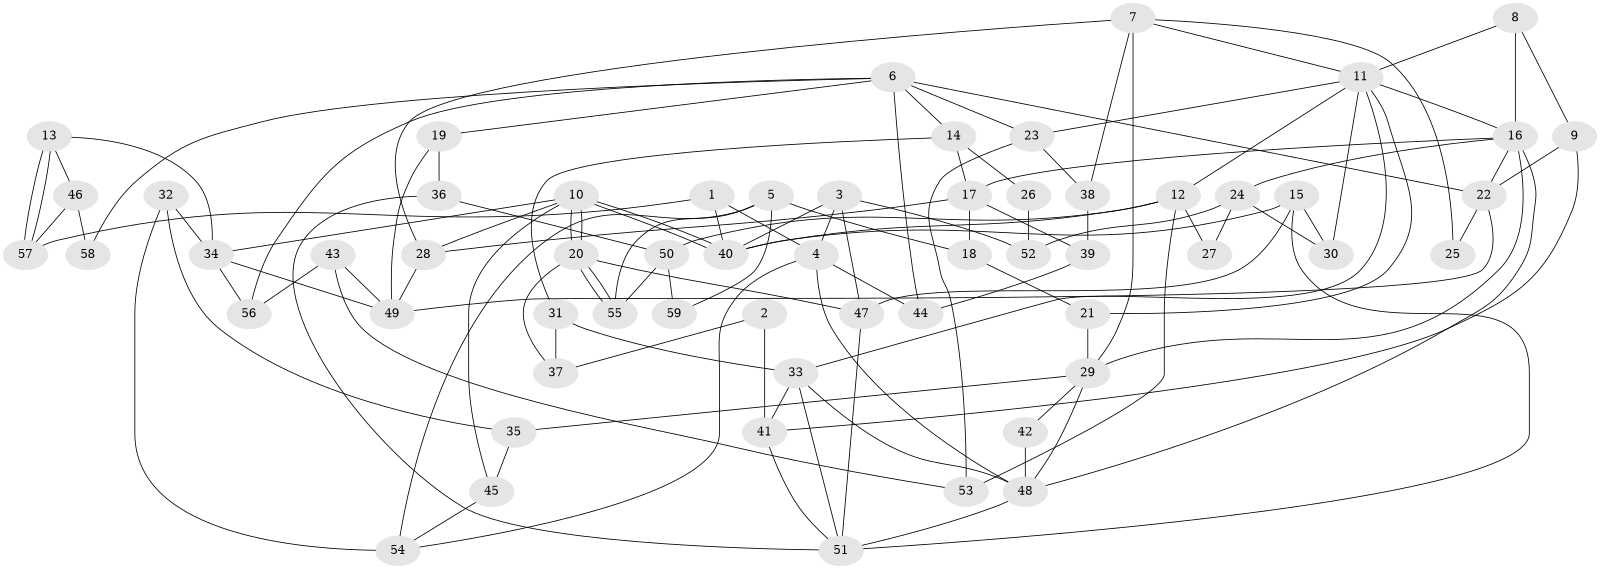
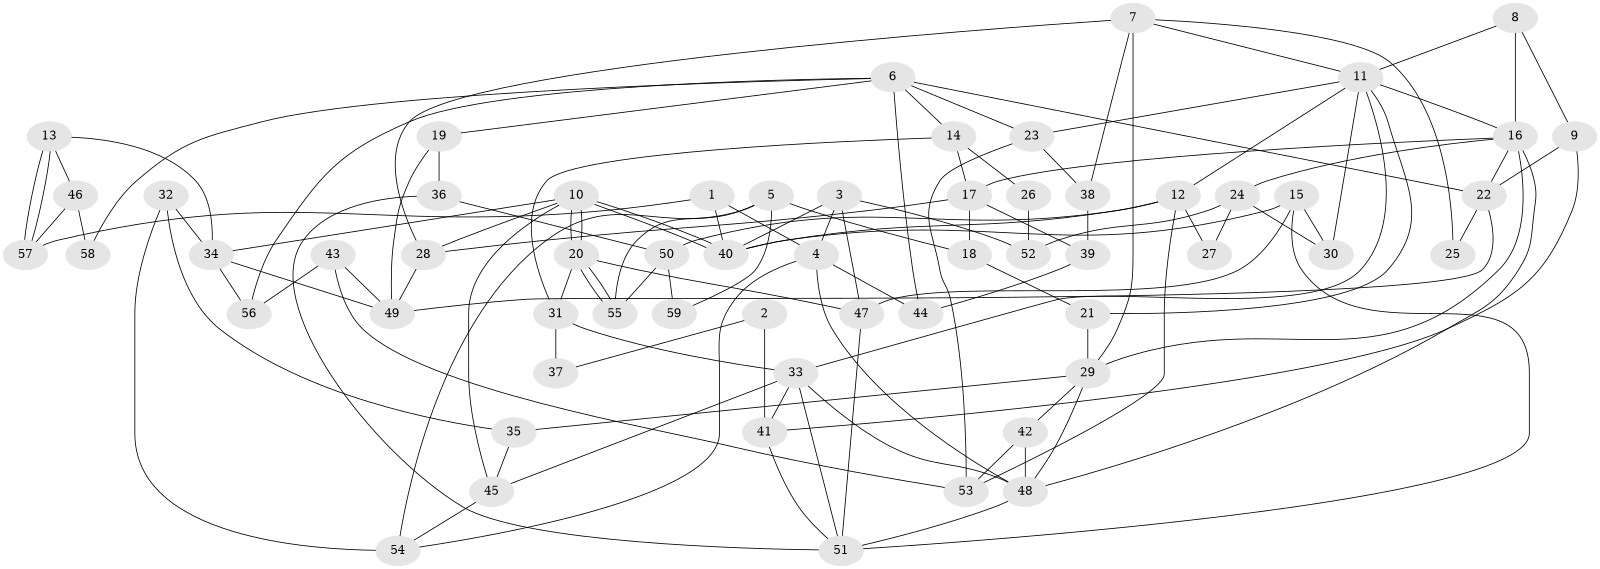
(524, 308) -> (566, 284)
none -> (637, 435)
none -> (996, 462)
